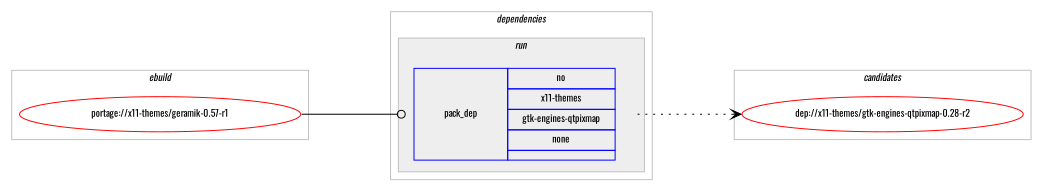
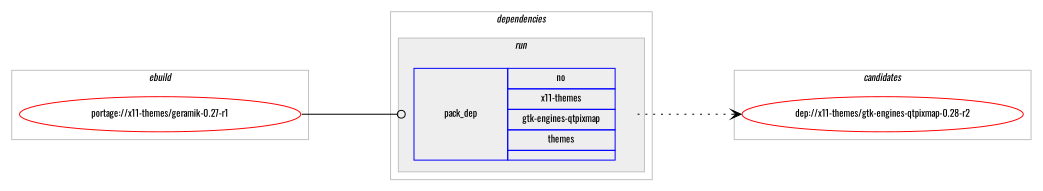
(160, 114) -> (160, 114)
(561, 140) -> (561, 140)
